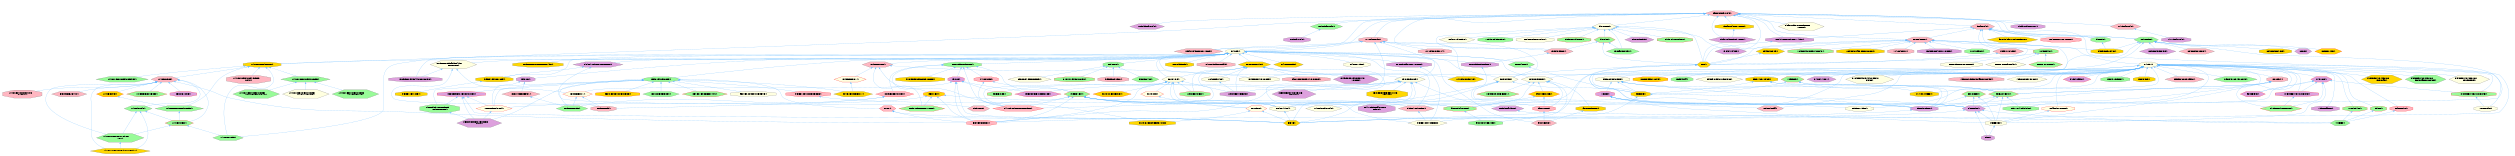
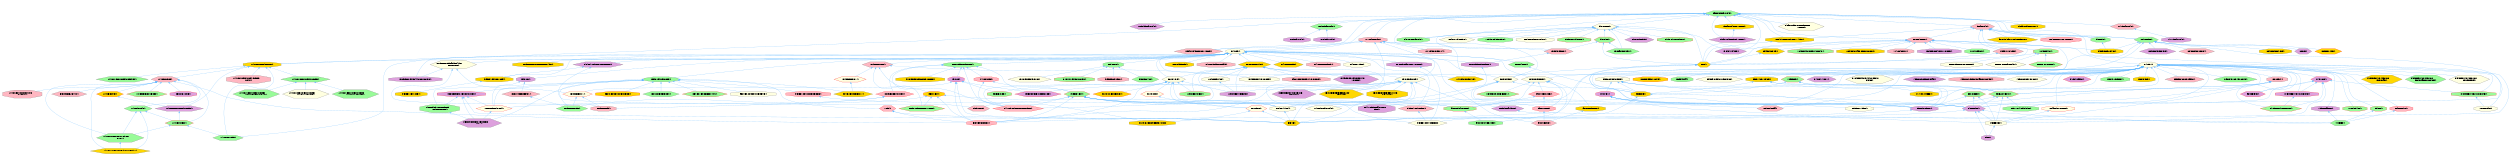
(1722, 13) -> (1722, 13)
(2028, 27) -> (2028, 27)
none -> (1328, 40)
none -> (1413, 40)
(1790, 40) -> (1790, 40)
none -> (1323, 65)
(1030, 79) -> (1030, 79)
none -> (1924, 79)
(355, 94) -> (355, 94)
none -> (1341, 94)
(1387, 94) -> (1387, 94)
(1544, 94) -> (1544, 94)
(1605, 94) -> (1605, 94)
(179, 109) -> (179, 109)
(888, 109) -> (888, 109)
(1377, 109) -> (1377, 109)
(2347, 116) -> (2334, 117)
(479, 123) -> (479, 123)
(120, 138) -> (120, 138)
